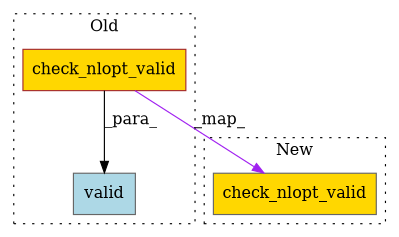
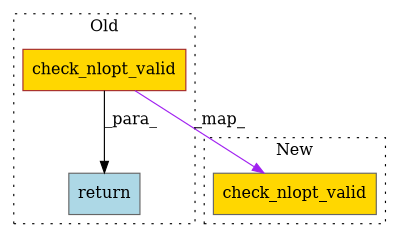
(104, 194) -> (104, 194)
